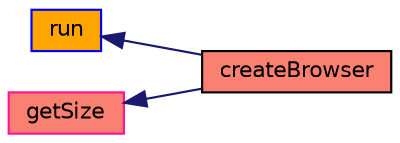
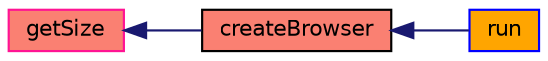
(162, 48) -> (441, 30)
